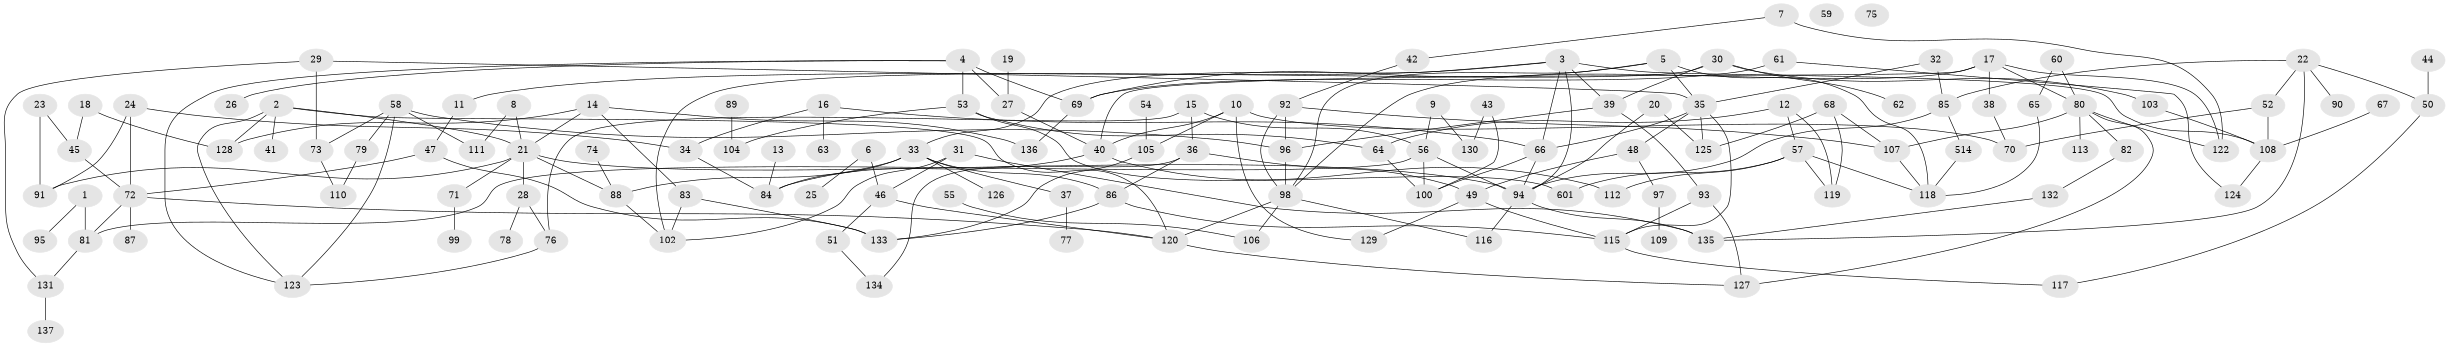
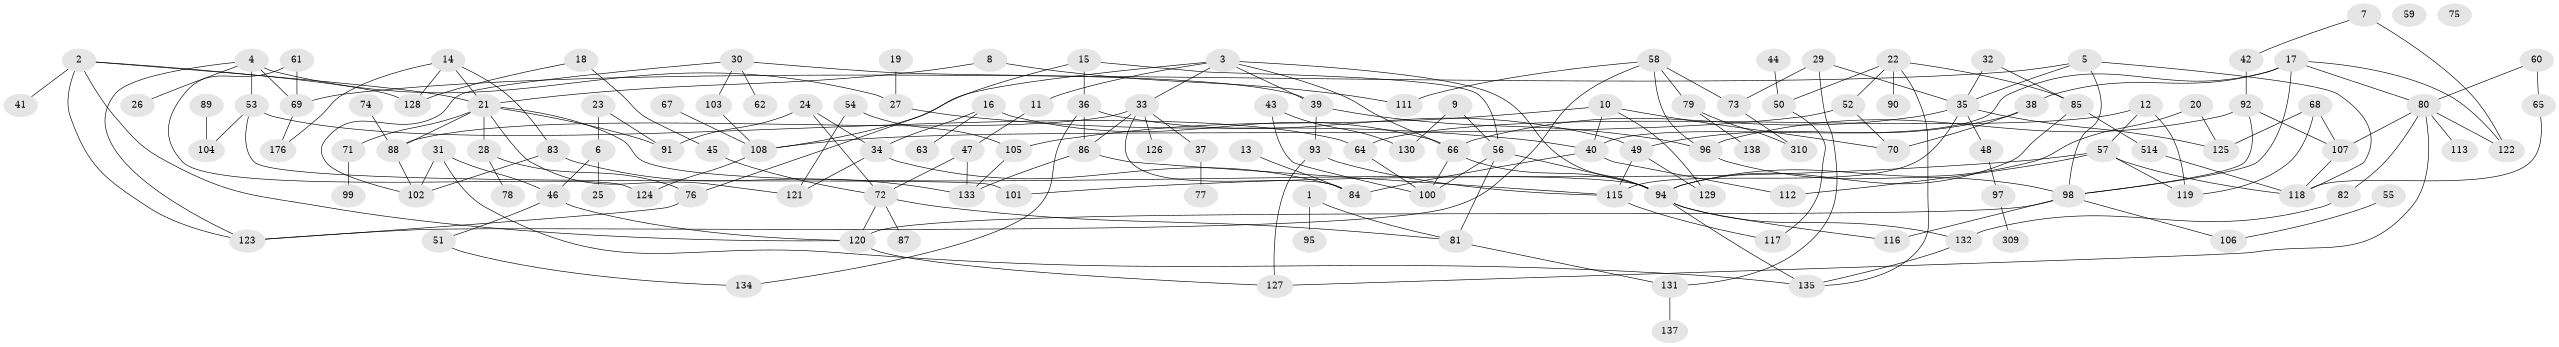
(57, 128) -> (598, 128)
(1029, 151) -> (278, 151)
none -> (1752, 151)
(1551, 169) -> (1836, 132)
(338, 196) -> (1799, 151)
none -> (795, 196)
(1565, 196) -> (1014, 196)
none -> (1810, 223)
(1659, 241) -> (2011, 241)
